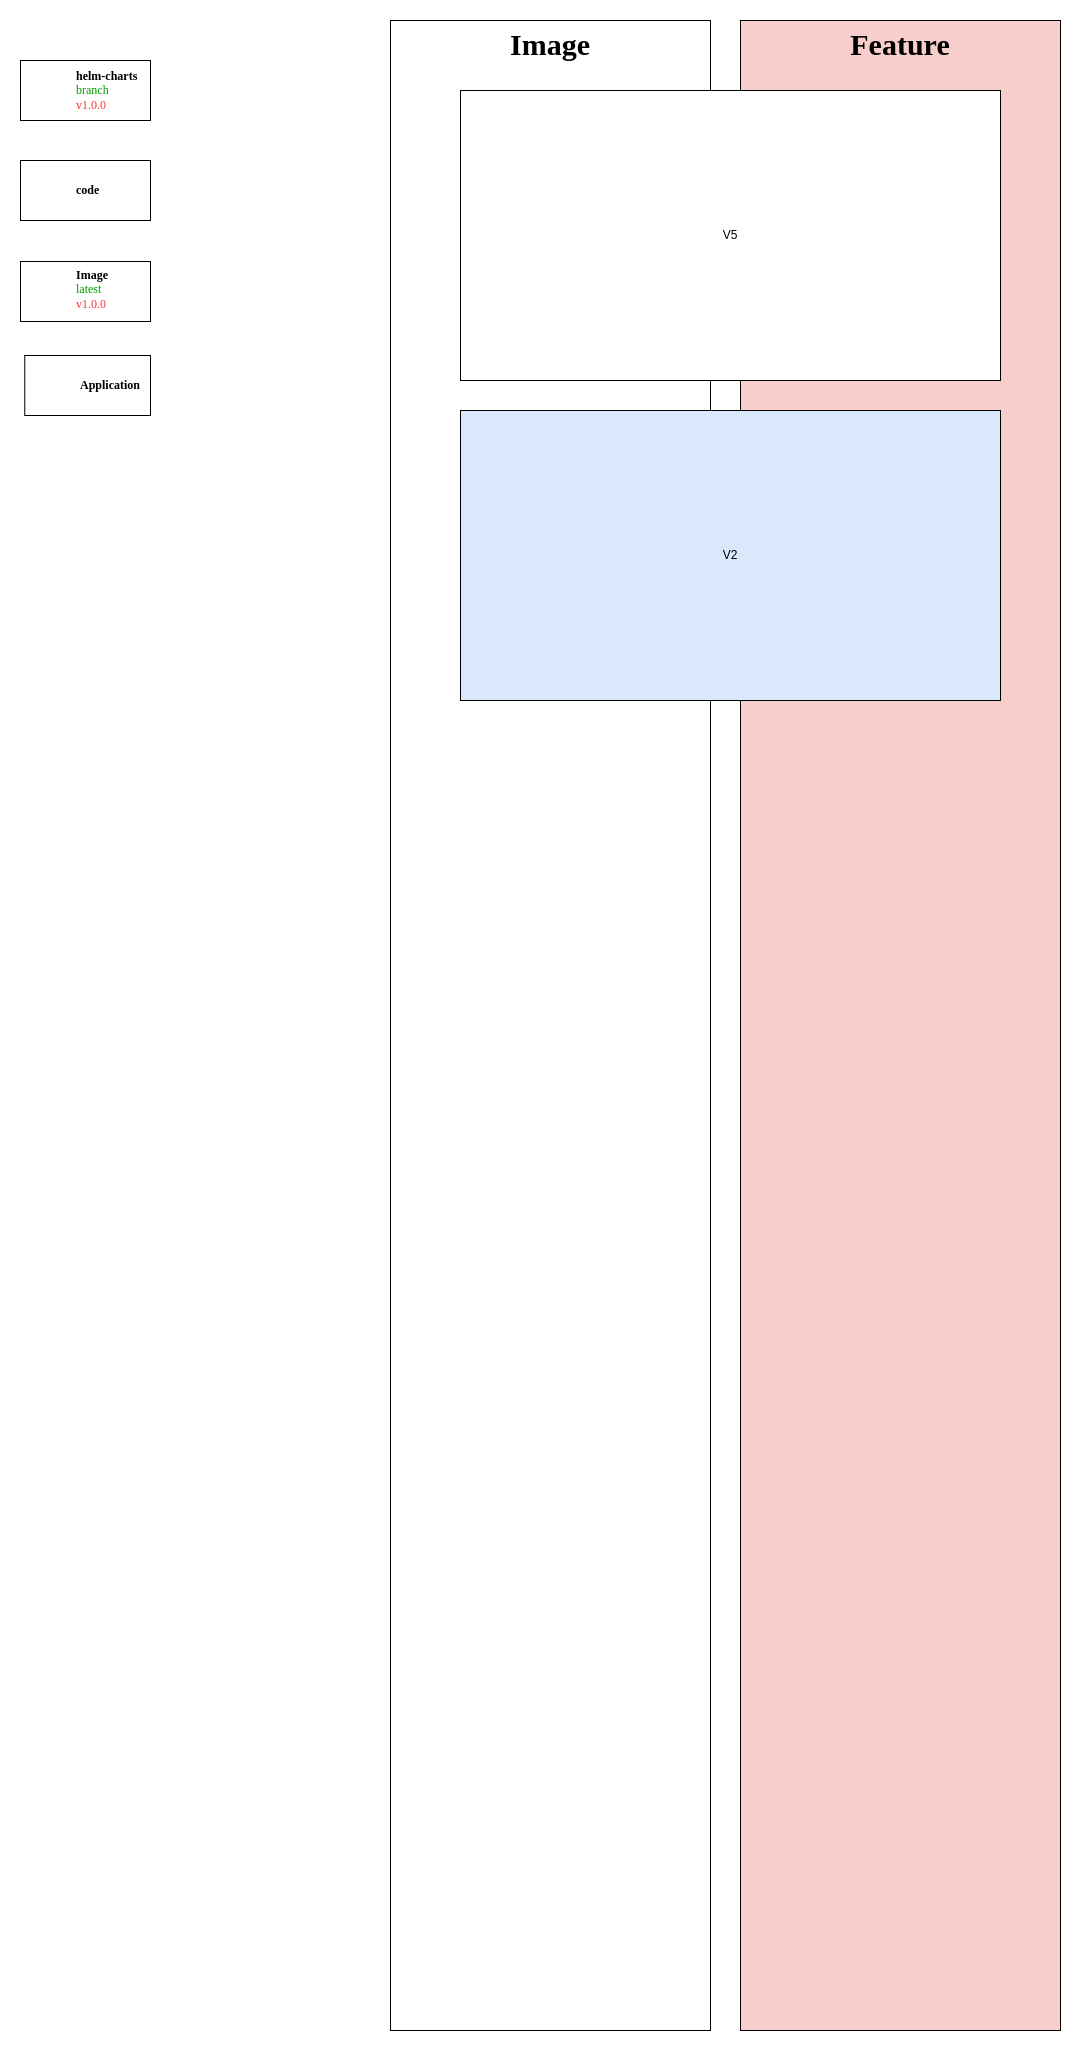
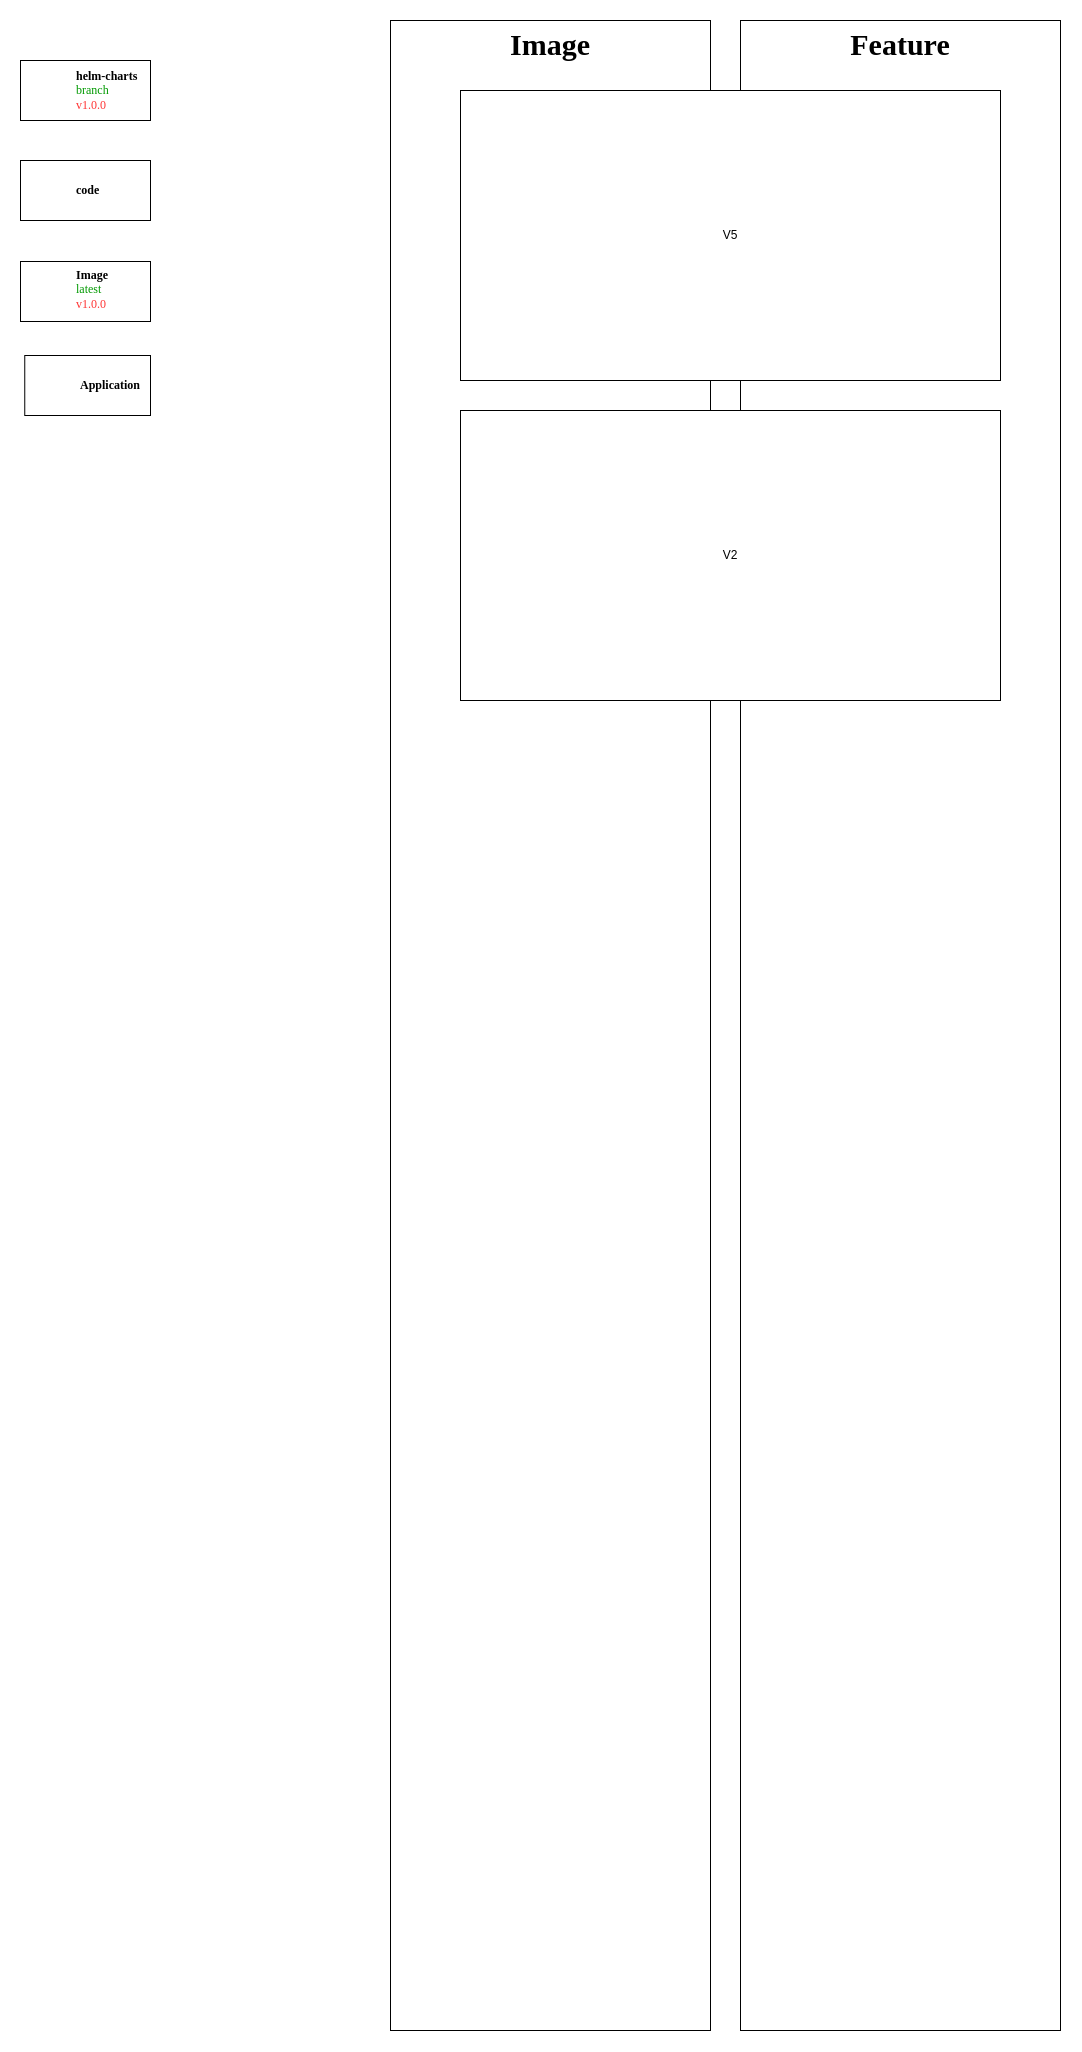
(731, 556) -> (731, 556)
(901, 1026) -> (901, 1026)
